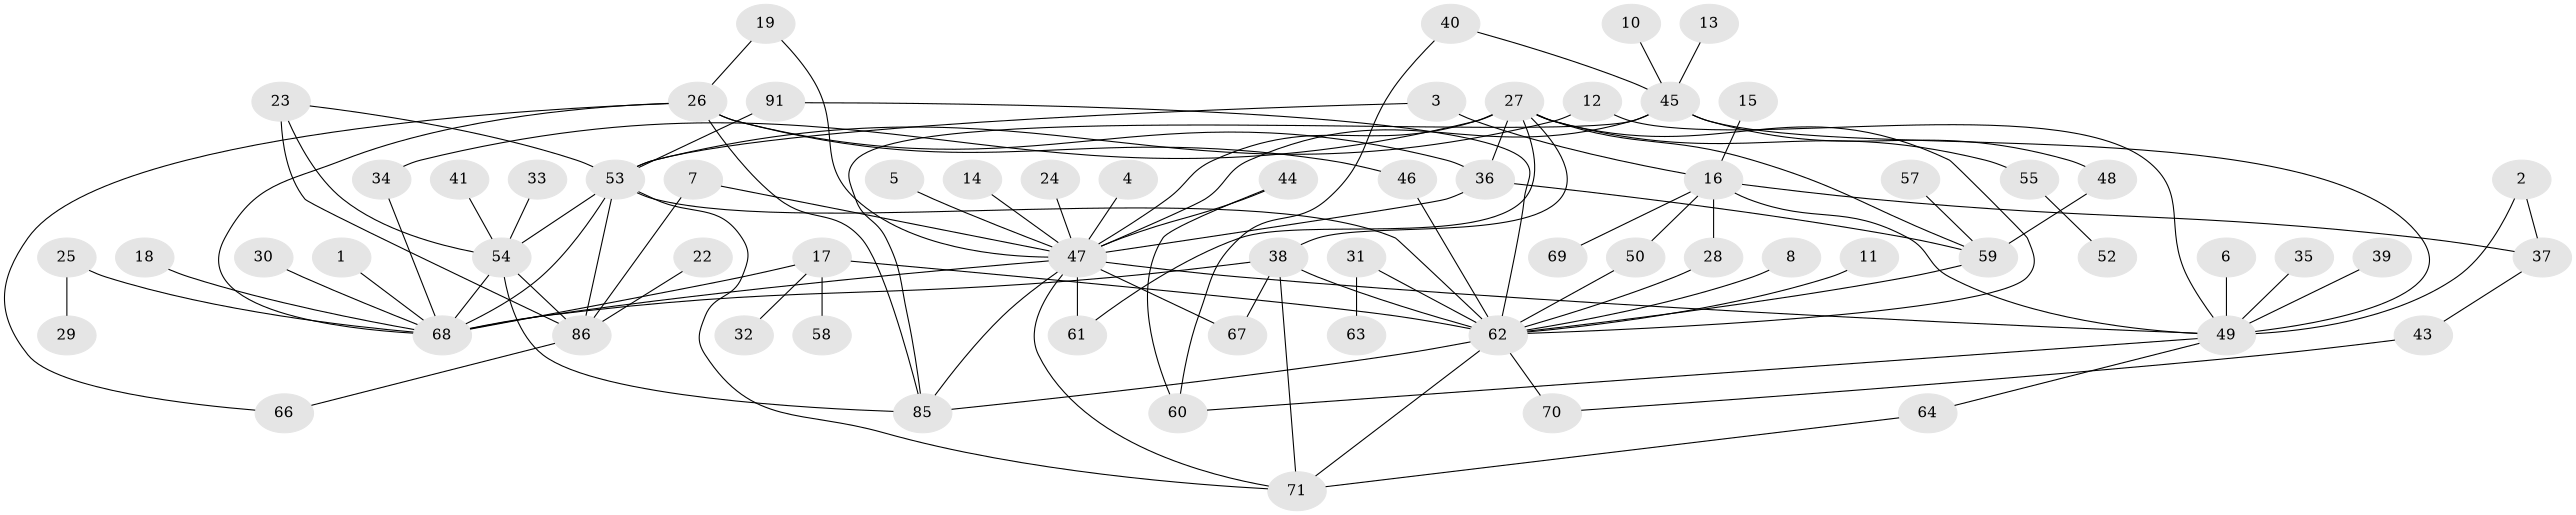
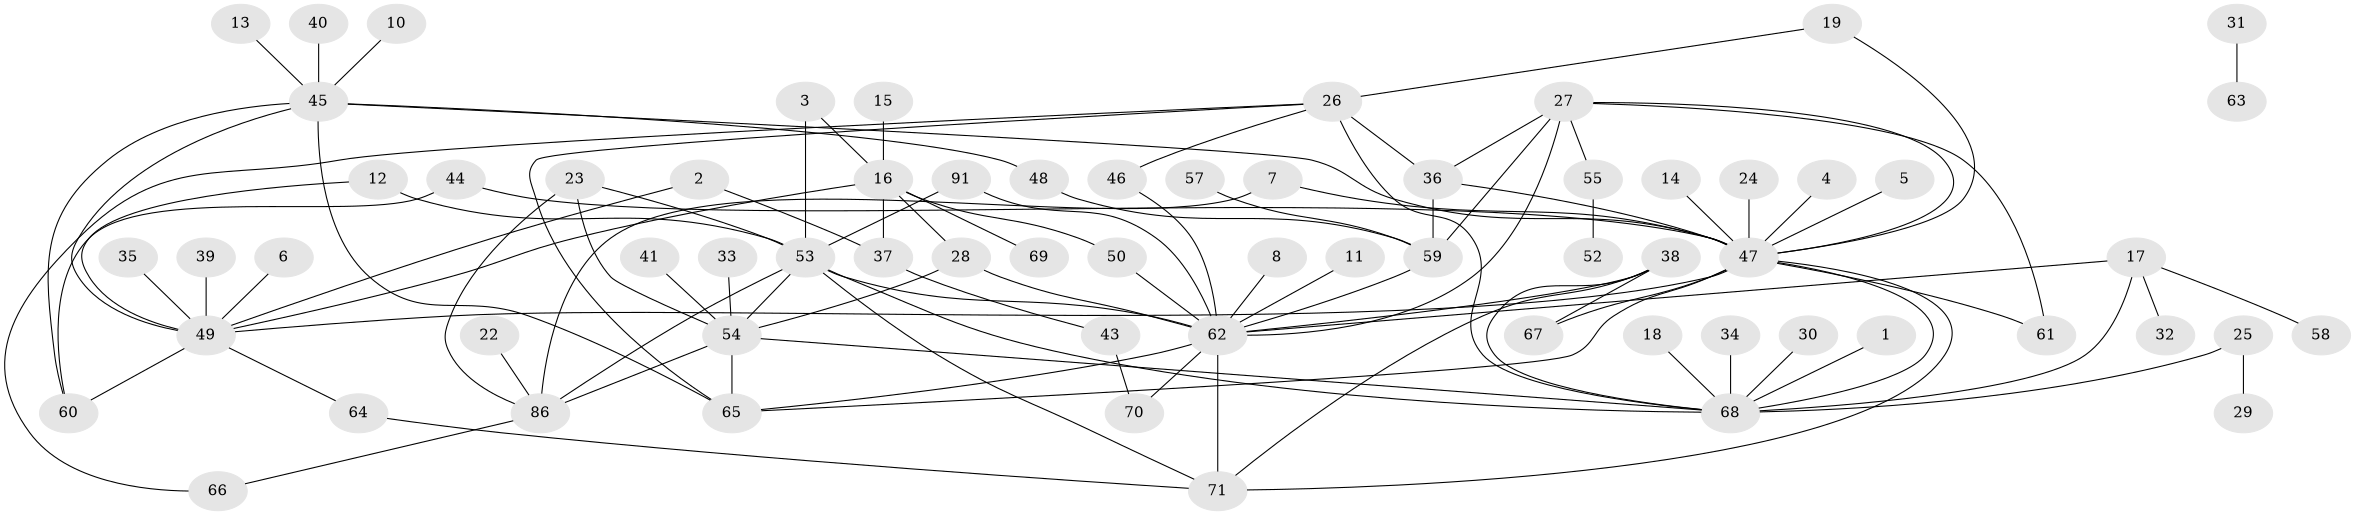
(1112, 155) -> none
(1316, 207) -> (85, 181)
(1488, 224) -> none
(1432, 299) -> none
none -> (845, 303)
(923, 413) -> (732, 413)
